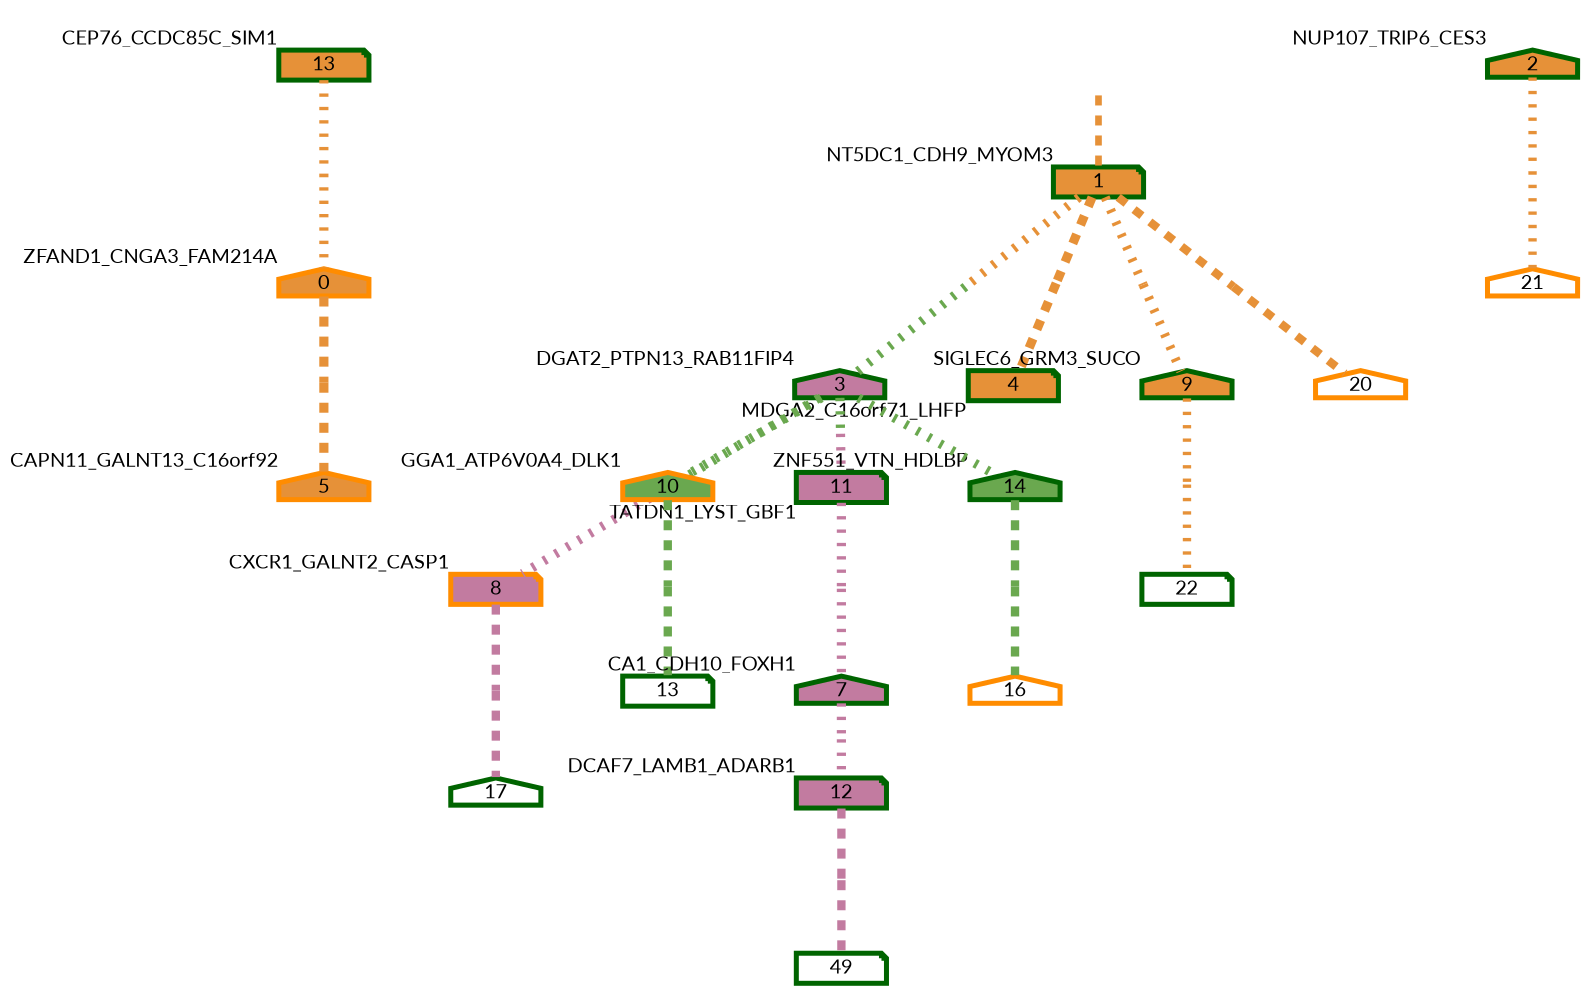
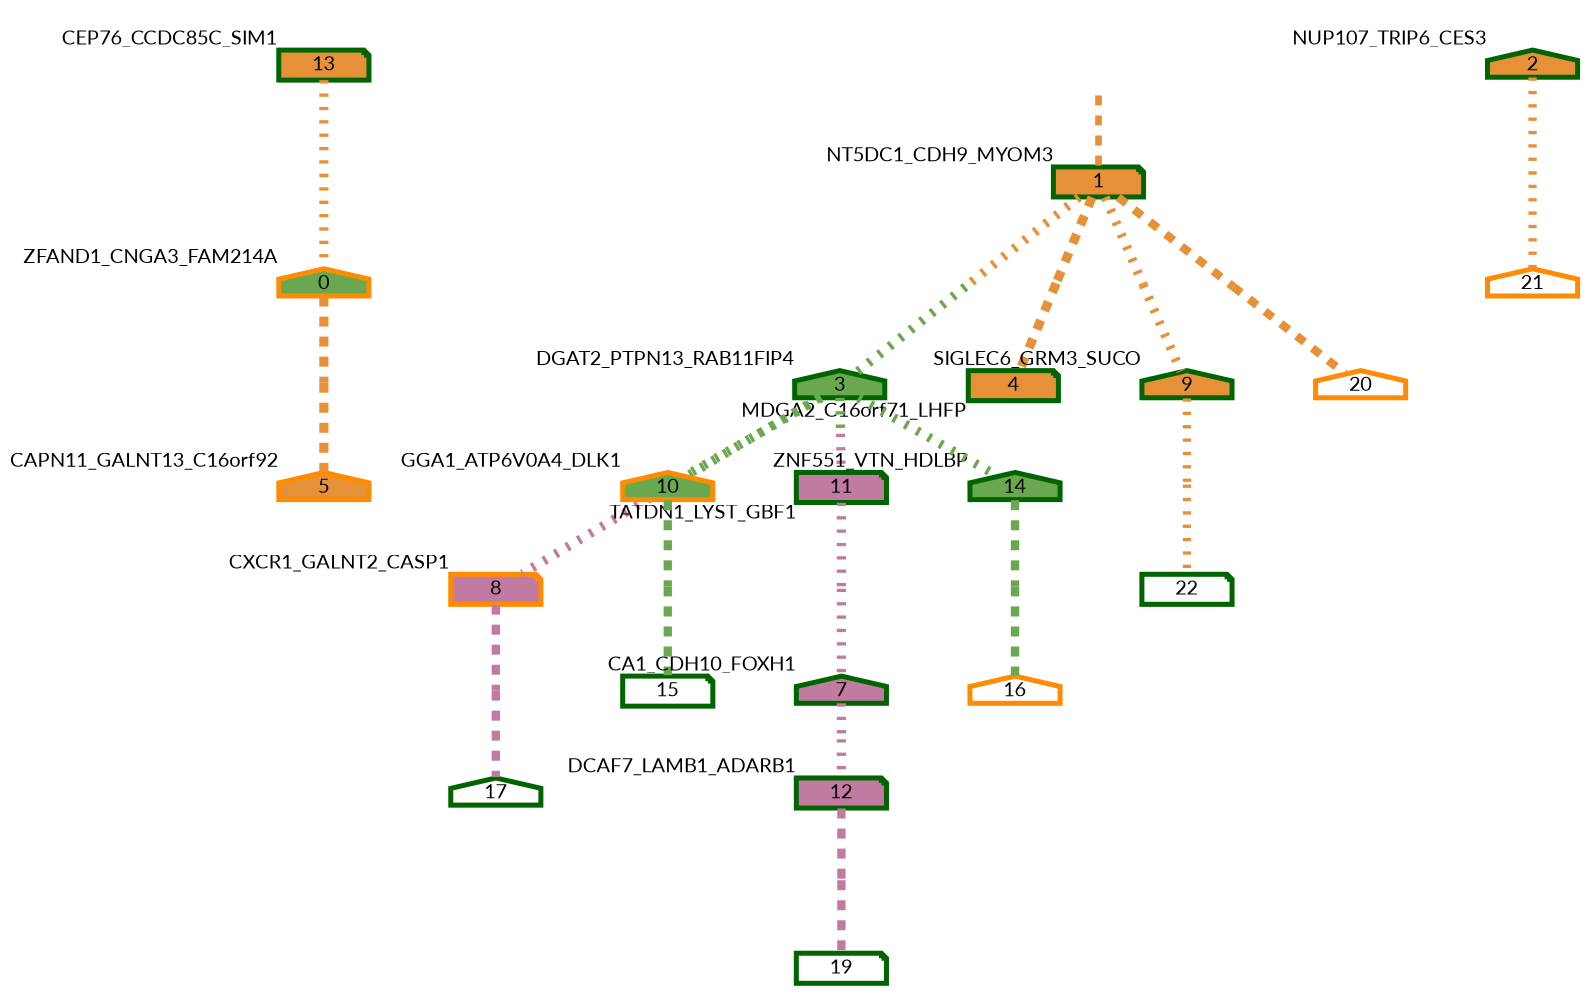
(324, 284) -> (324, 284)
(840, 386) -> (840, 386)
(668, 691) -> (668, 691)
(841, 968) -> (841, 968)
